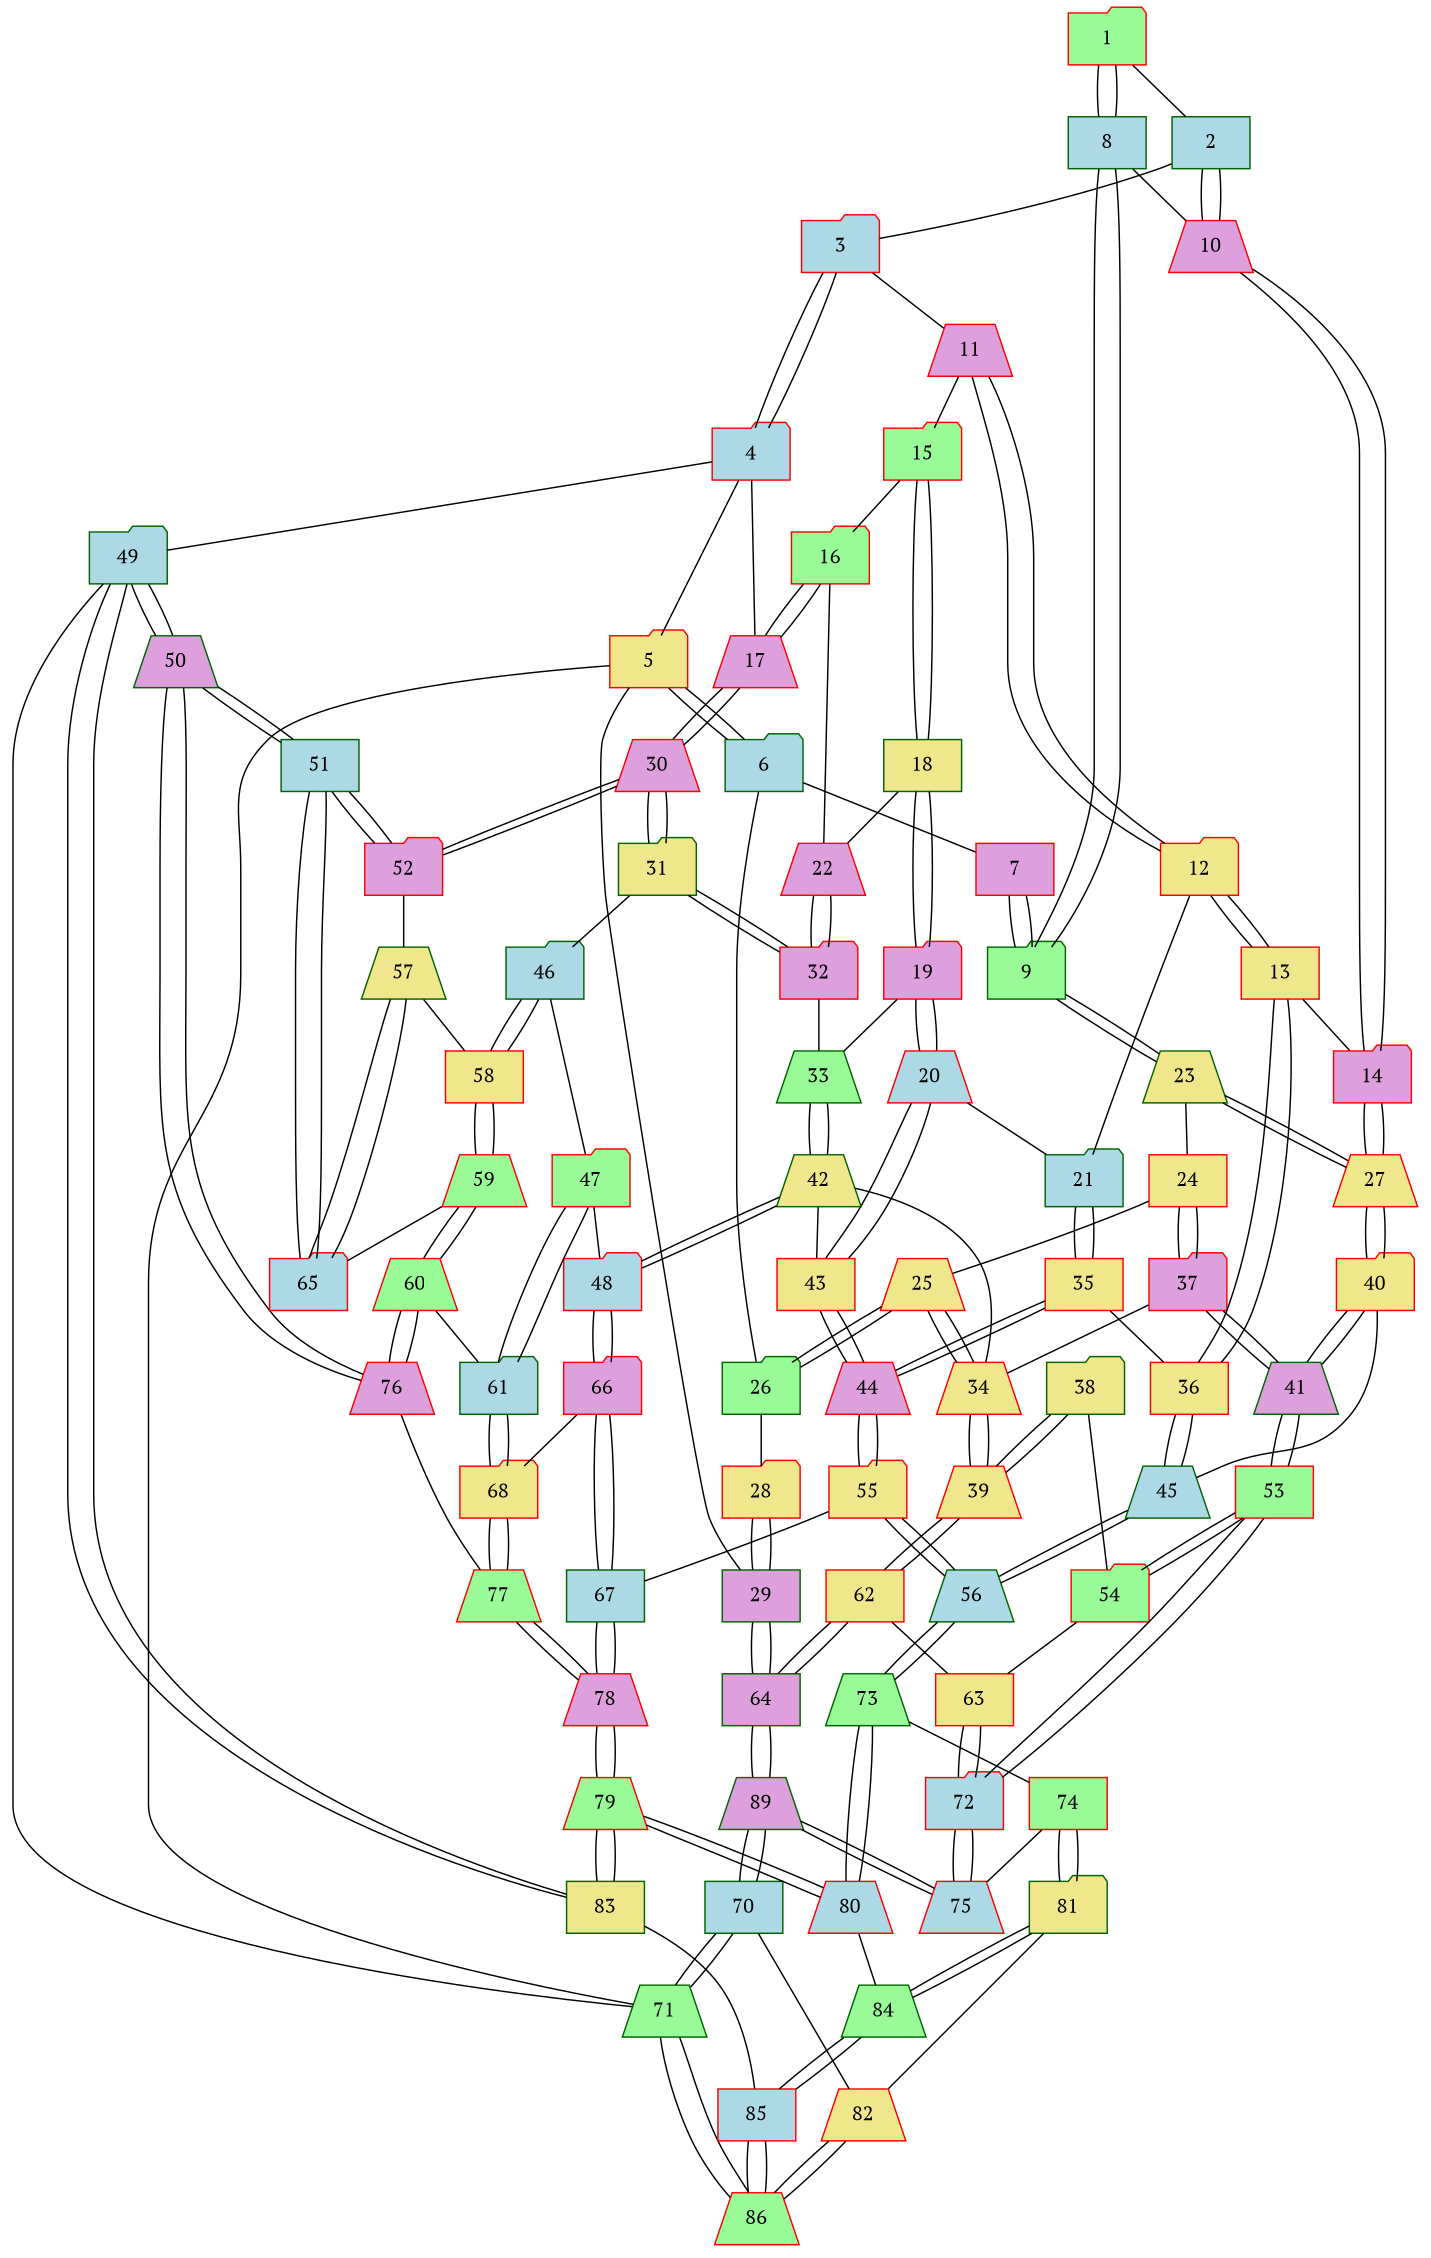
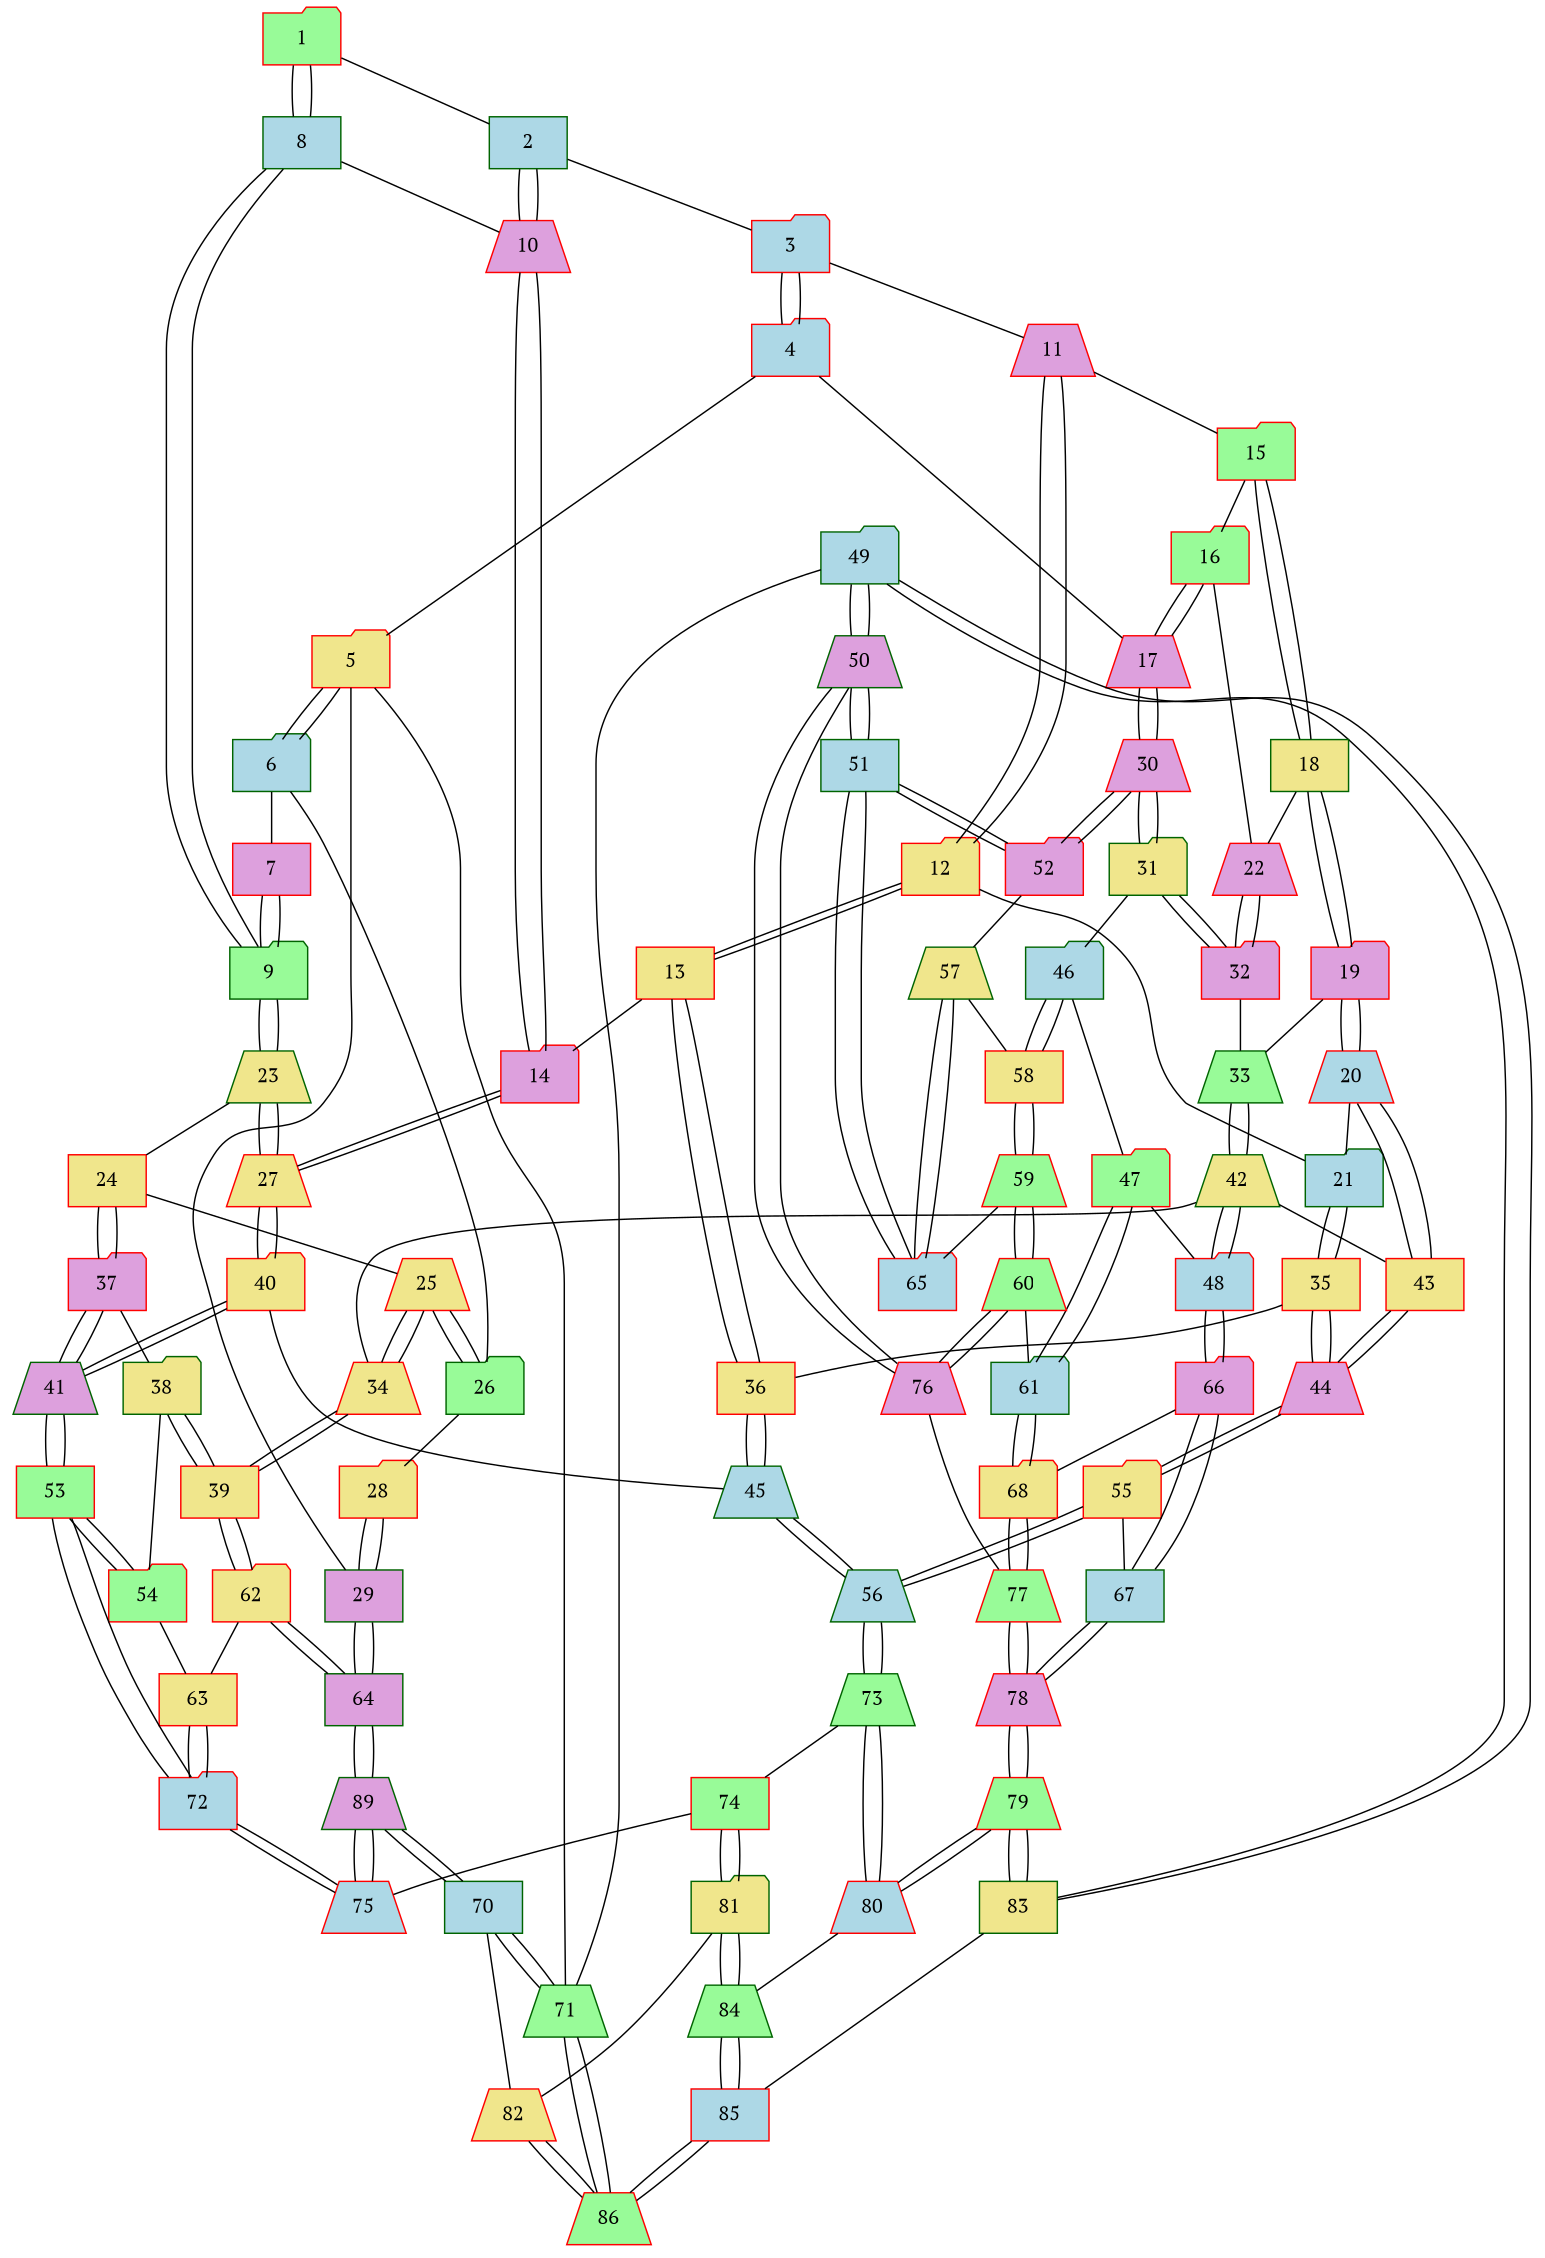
(440, 506) -> none
(1078, 1339) -> (133, 1334)
(979, 1492) -> (220, 1492)
(865, 1596) -> (251, 1596)
